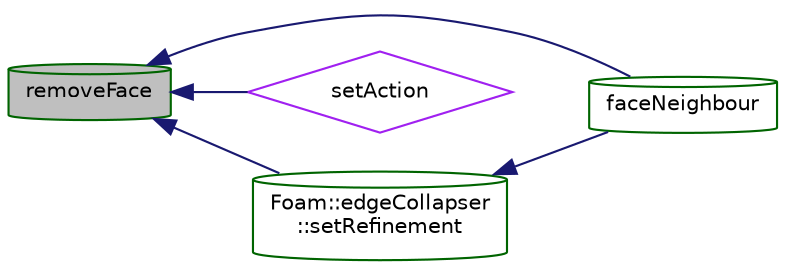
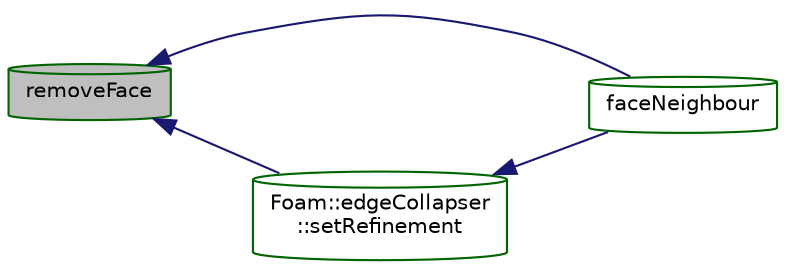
(380, 92) -> none
